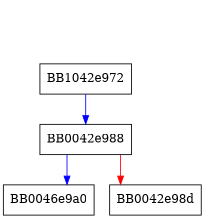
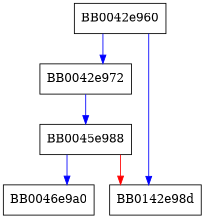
none -> (120, 18)
(86, 79) -> (86, 79)
(86, 139) -> (86, 139)
(155, 200) -> (155, 200)
